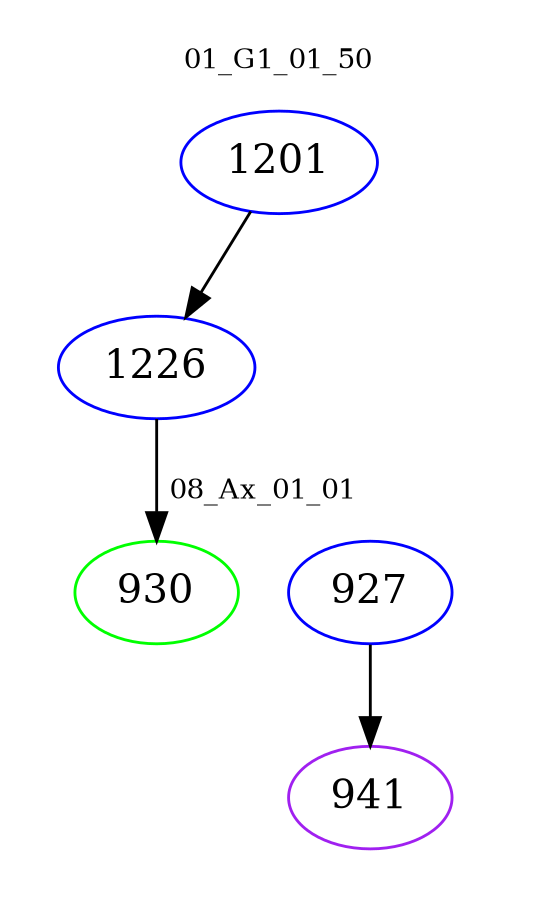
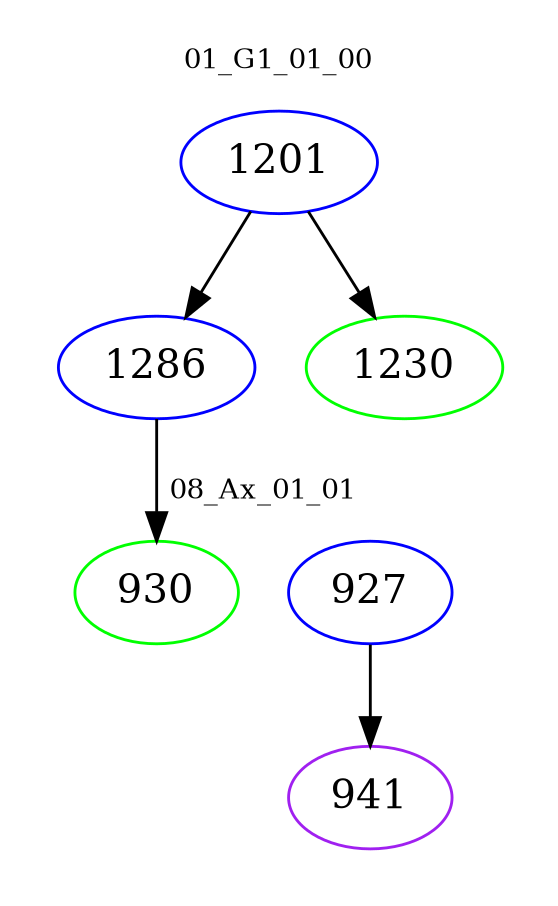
(279, 61) -> (279, 61)
(157, 367) -> (157, 367)
none -> (405, 367)
